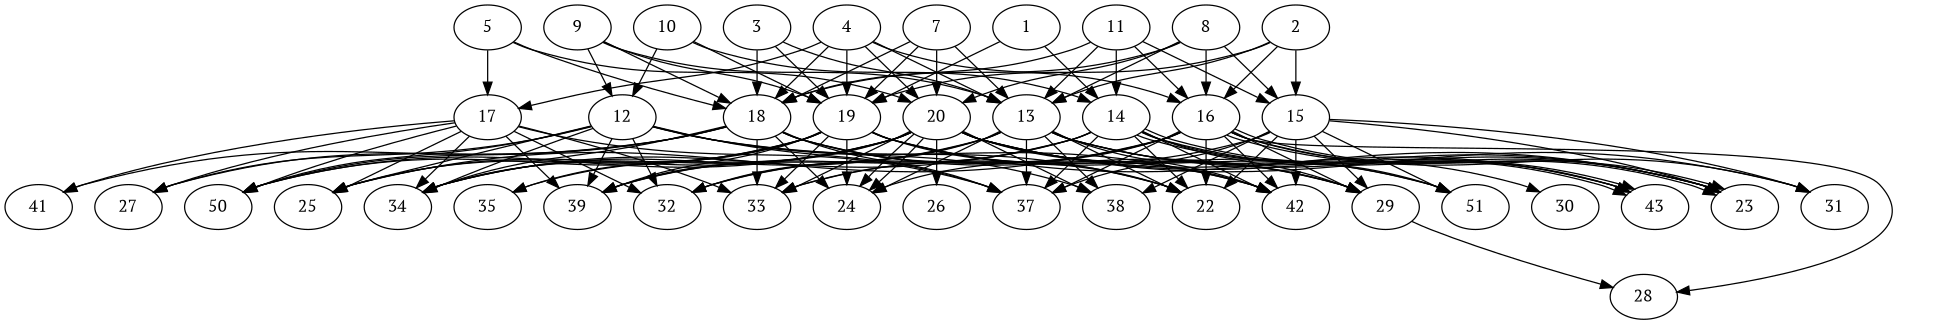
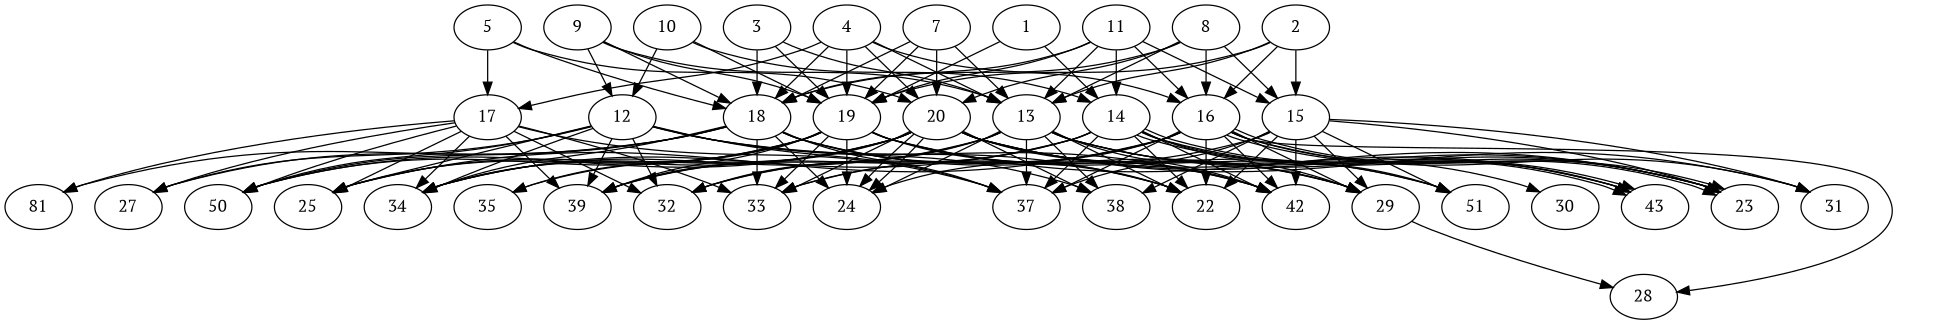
none -> (988, 71)
(39, 207) -> (39, 207)
(937, 207) -> none
